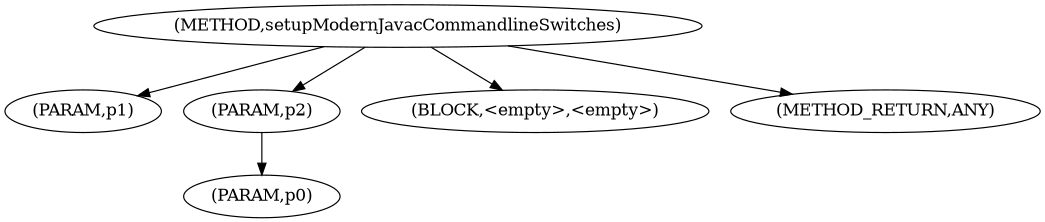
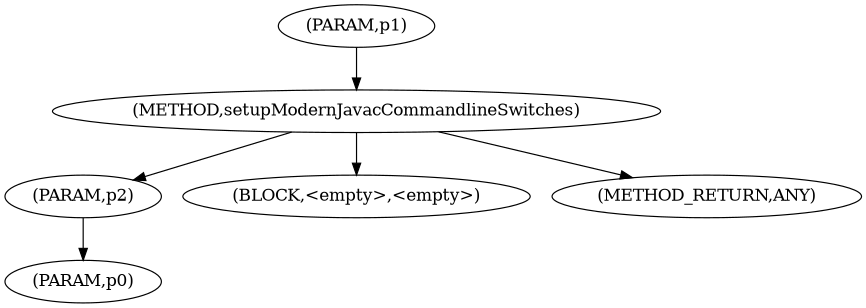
(236, 70) -> (357, 63)
